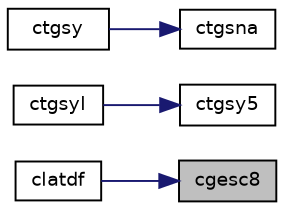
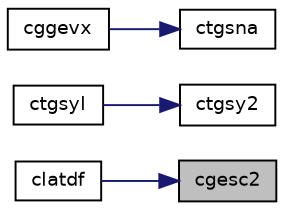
(58, 29) -> (58, 29)
(228, 105) -> (228, 105)
(228, 181) -> (228, 181)
